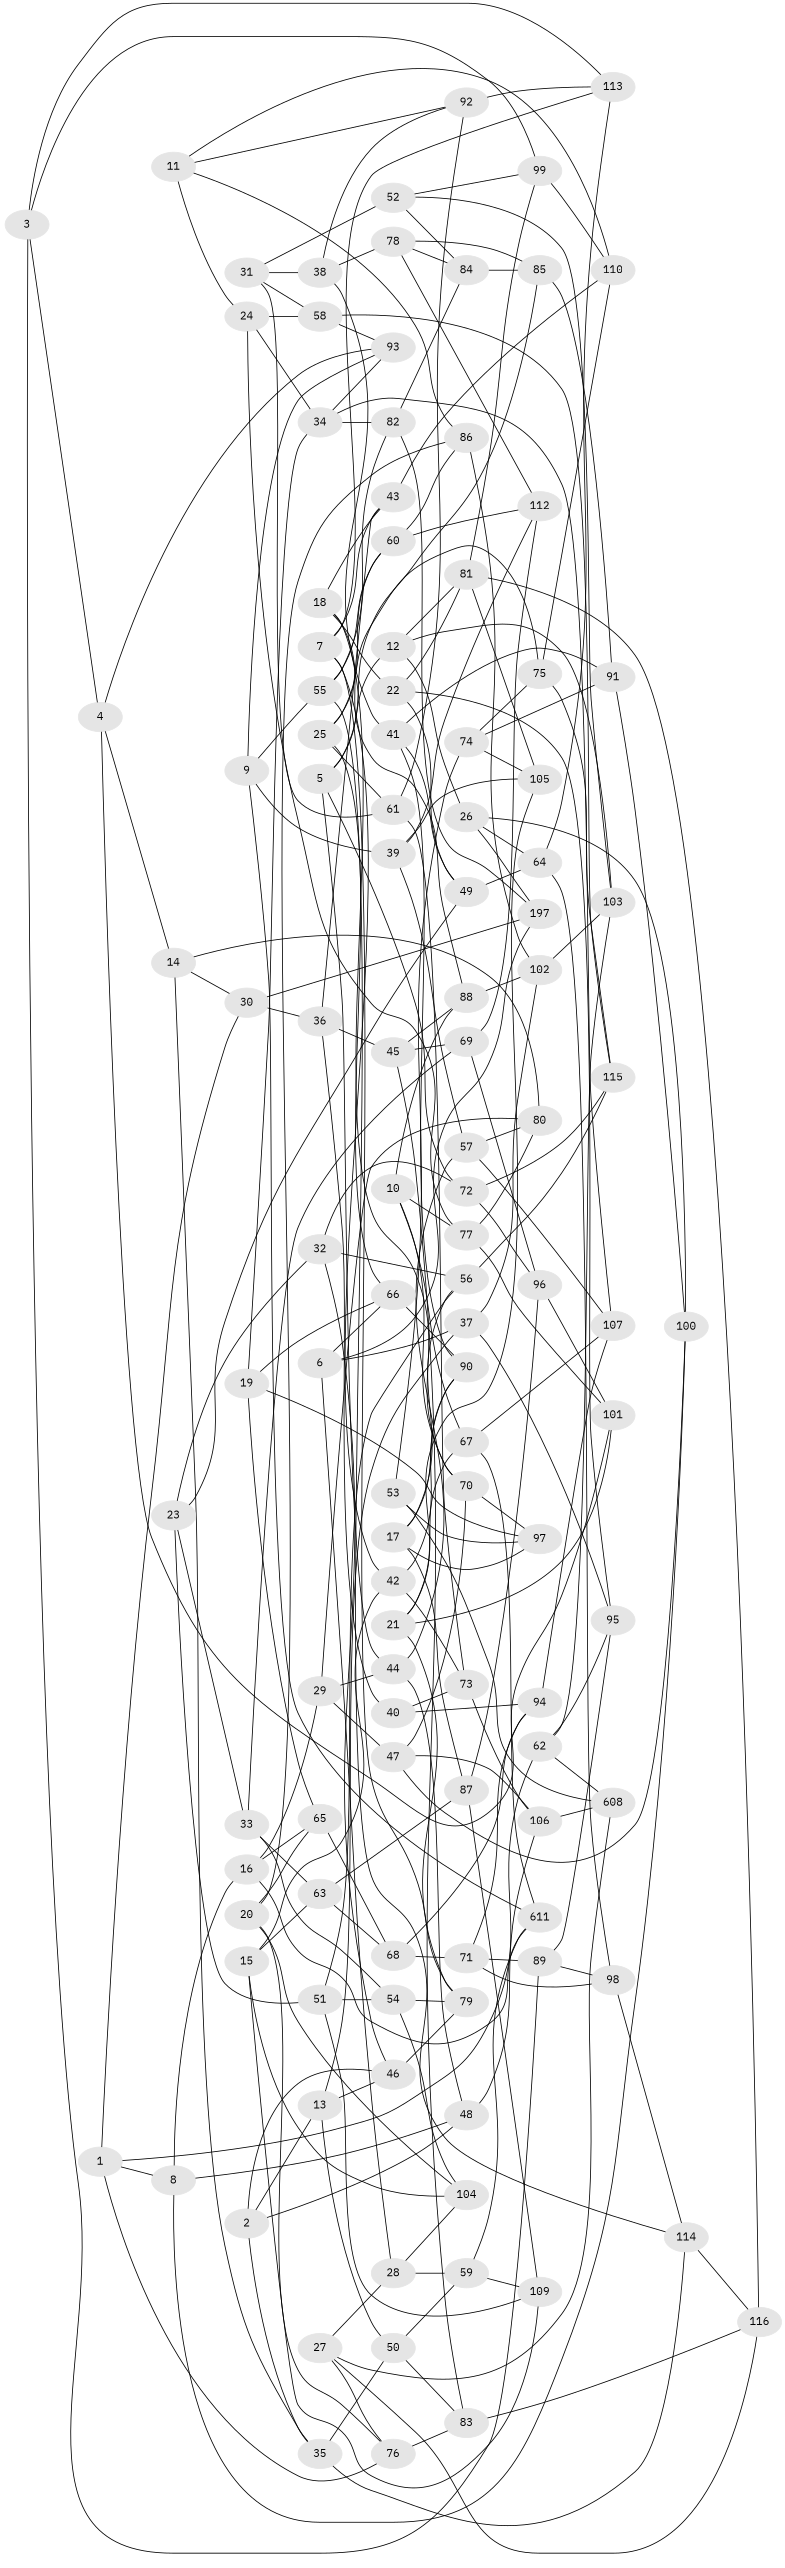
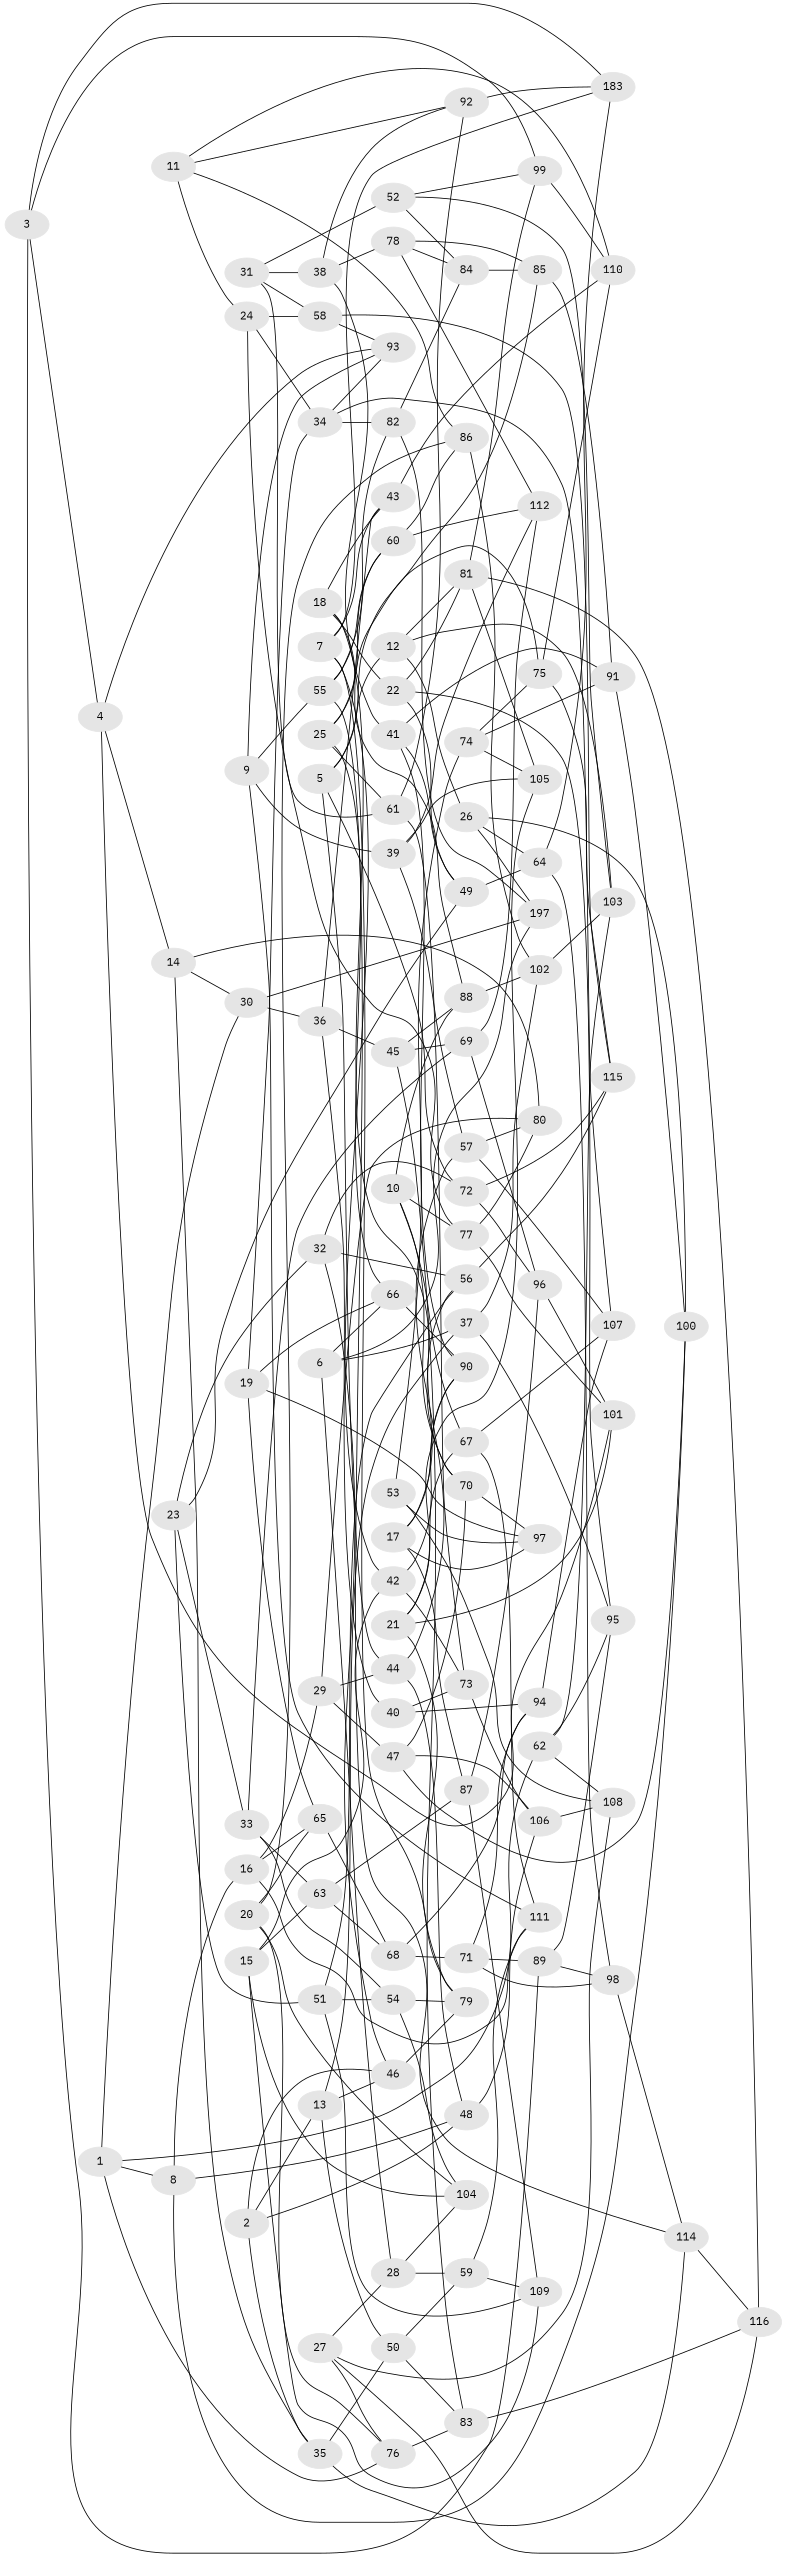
(613, 87) -> (613, 87)
(613, 1803) -> (613, 1803)
(540, 1918) -> (540, 1918)
